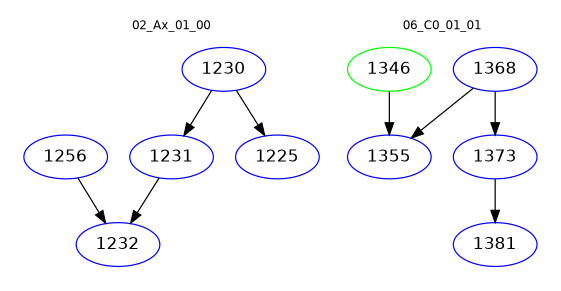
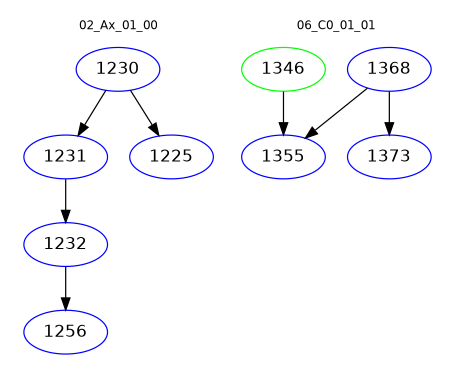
(88, 195) -> (66, 282)
(495, 245) -> none
